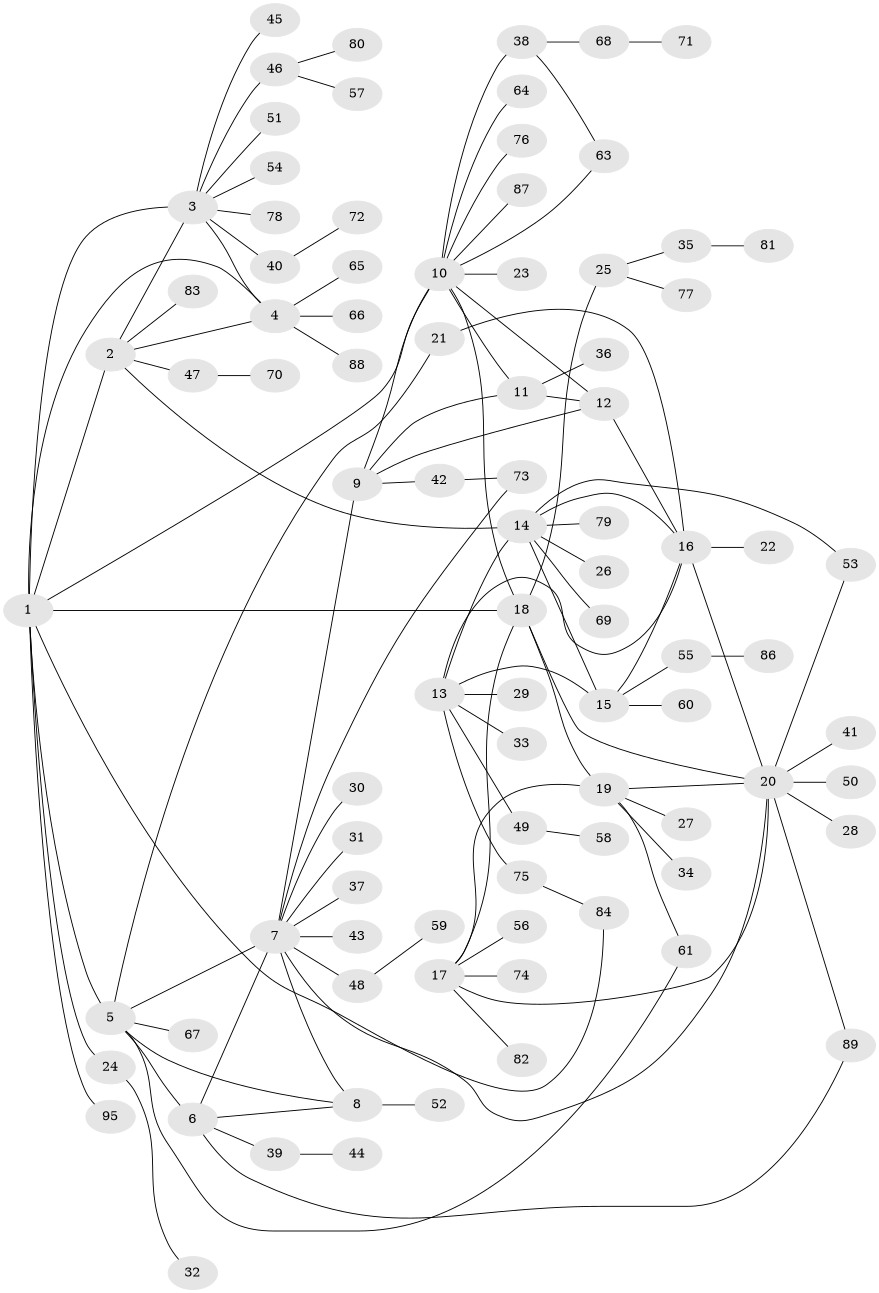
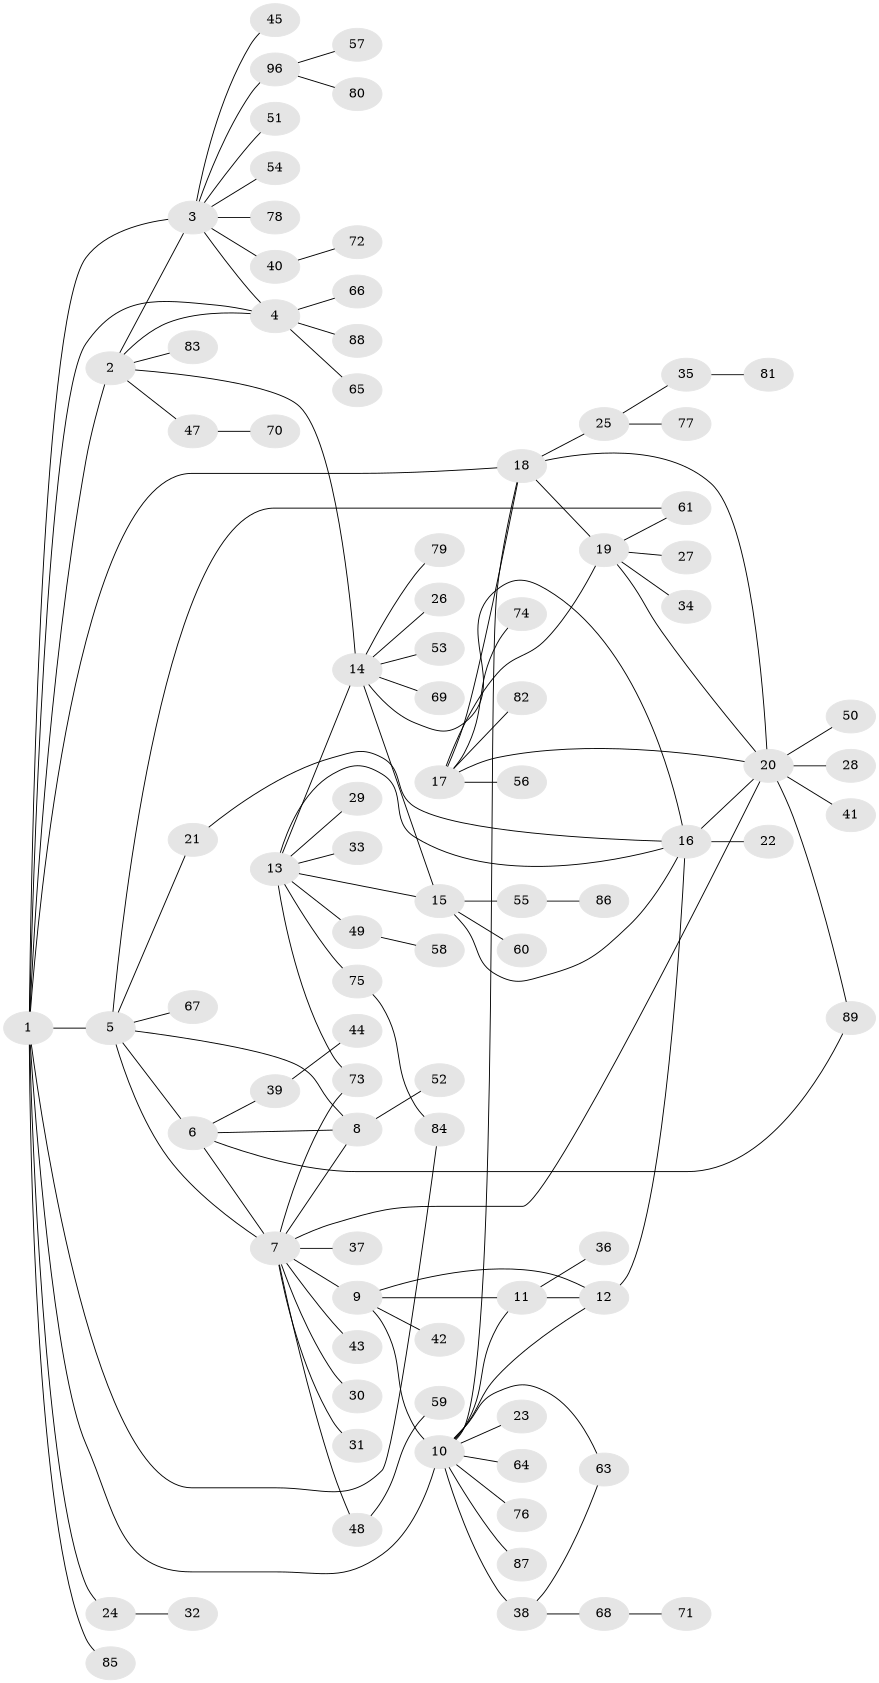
(275, 69) -> (275, 69)
(479, 479) -> (300, 980)
(810, 674) -> none
(111, 1117) -> (111, 1663)
